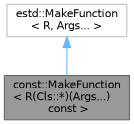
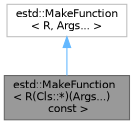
(67, 98) -> (67, 98)
